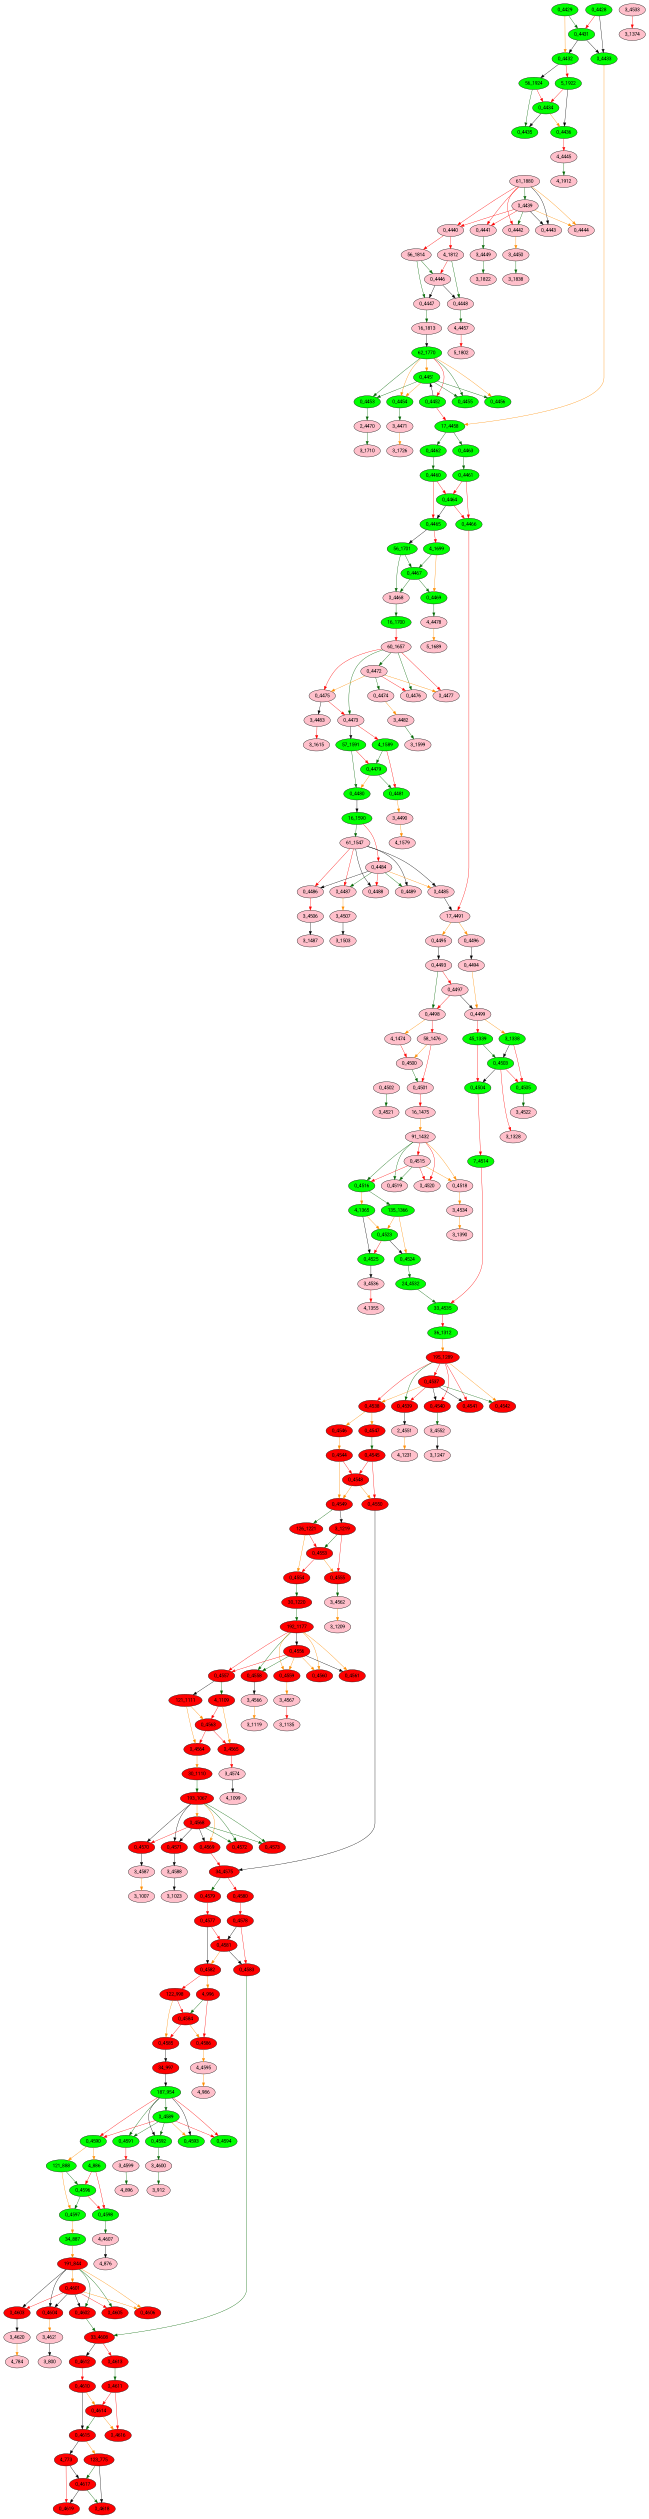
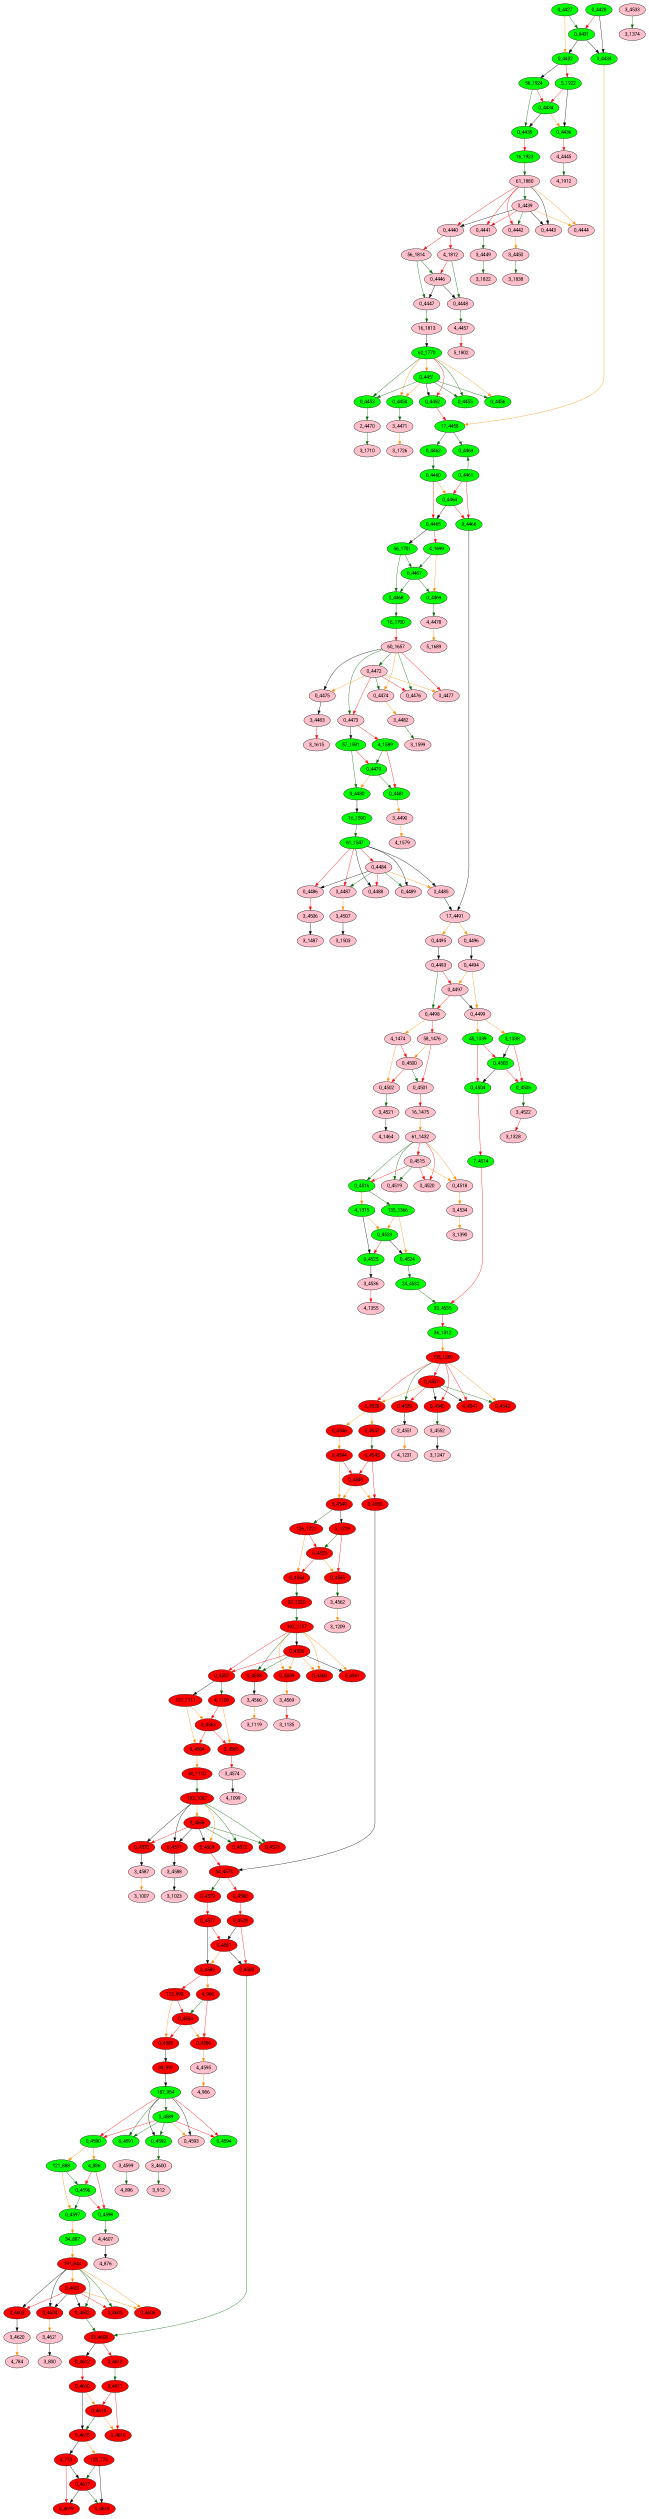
(565, 10) -> (565, 10)
(632, 20) -> (632, 20)
(582, 34) -> (582, 34)
none -> (525, 157)
(489, 217) -> (489, 217)
(432, 391) -> (427, 388)
(464, 461) -> (468, 465)
(440, 486) -> (440, 486)
(396, 598) -> (396, 598)
(348, 660) -> (348, 660)
none -> (392, 670)
(335, 707) -> (362, 694)
(469, 719) -> (469, 719)
(374, 839) -> (366, 854)
(355, 843) -> (355, 843)
none -> (464, 976)
(478, 1025) -> (478, 1025)
(488, 1050) -> (488, 1050)
none -> (392, 1062)
none -> (399, 1074)
(504, 1099) -> (519, 1123)
none -> (386, 1137)
(420, 1137) -> (420, 1137)
(362, 1210) -> (362, 1210)
(287, 1700) -> (287, 1700)
(191, 2141) -> (191, 2141)
(126, 2152) -> none
